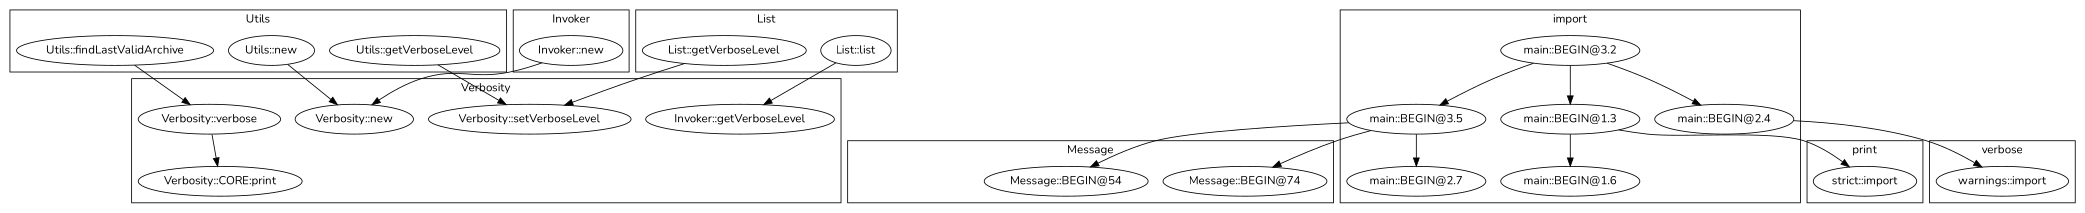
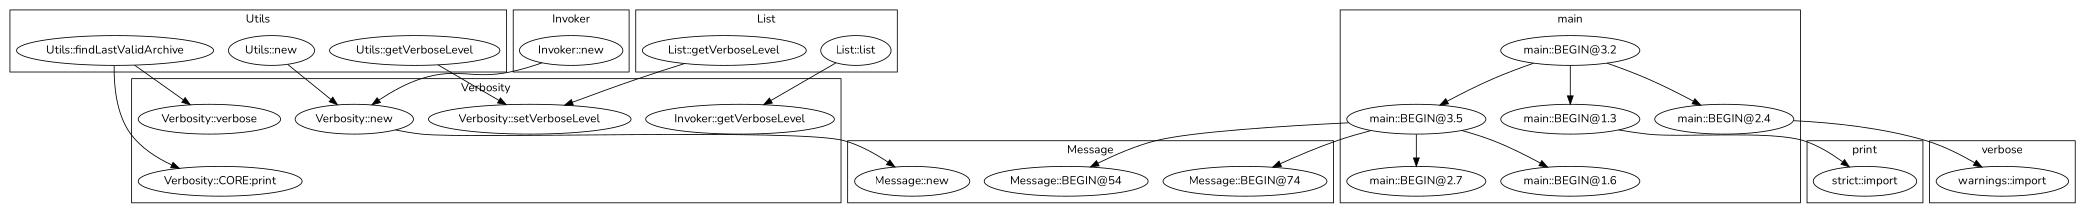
(1570, 19) -> (1570, 19)
(214, 146) -> (126, 126)
(1570, 146) -> (1502, 144)
none -> (912, 181)
